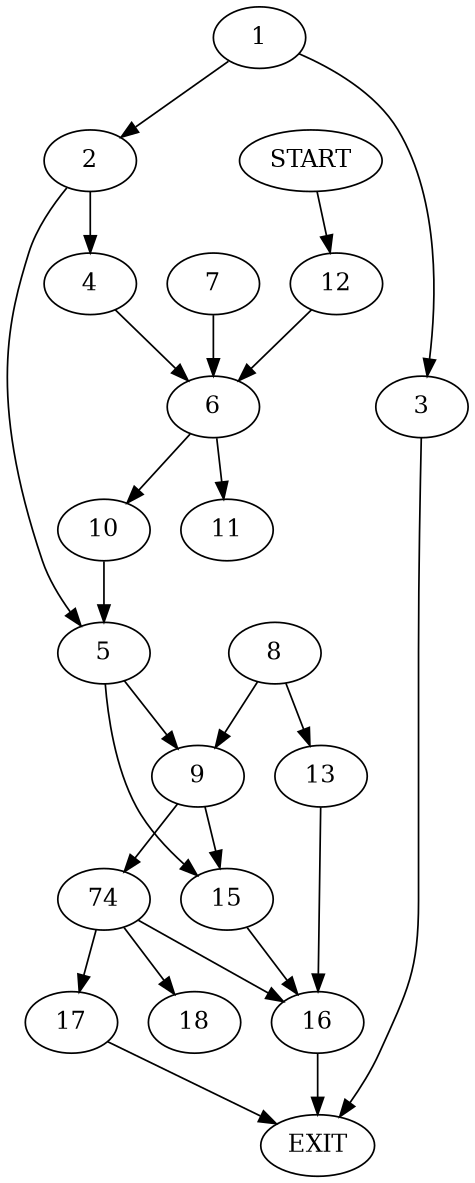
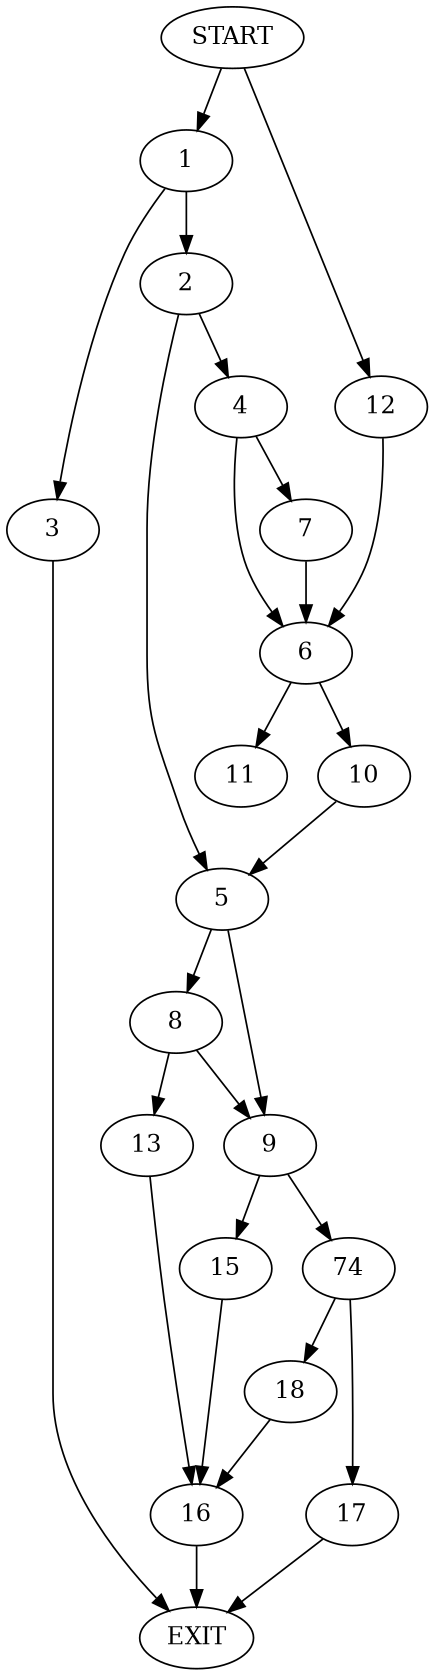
none -> (213, 91)
none -> (269, 461)
(126, 783) -> (202, 953)
(203, 957) -> (249, 1447)
